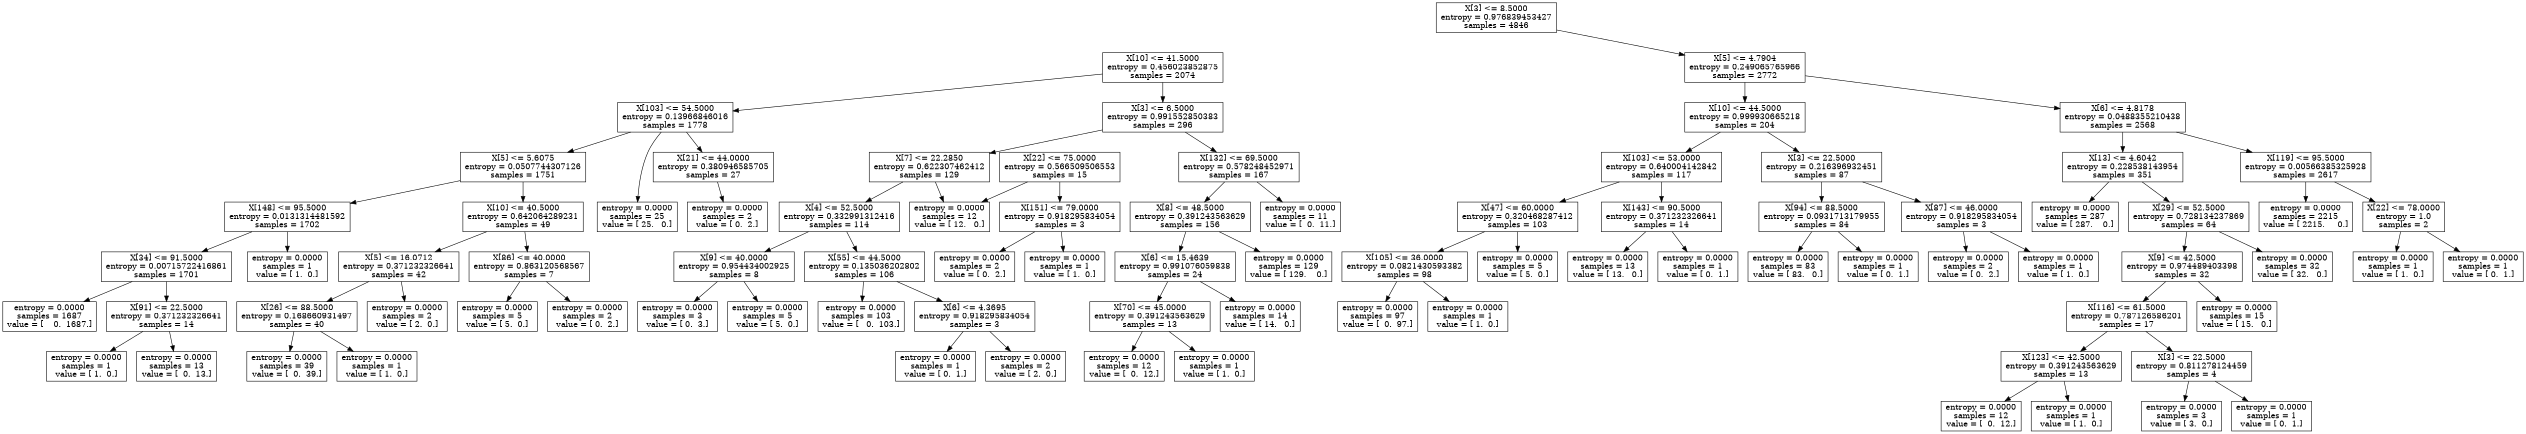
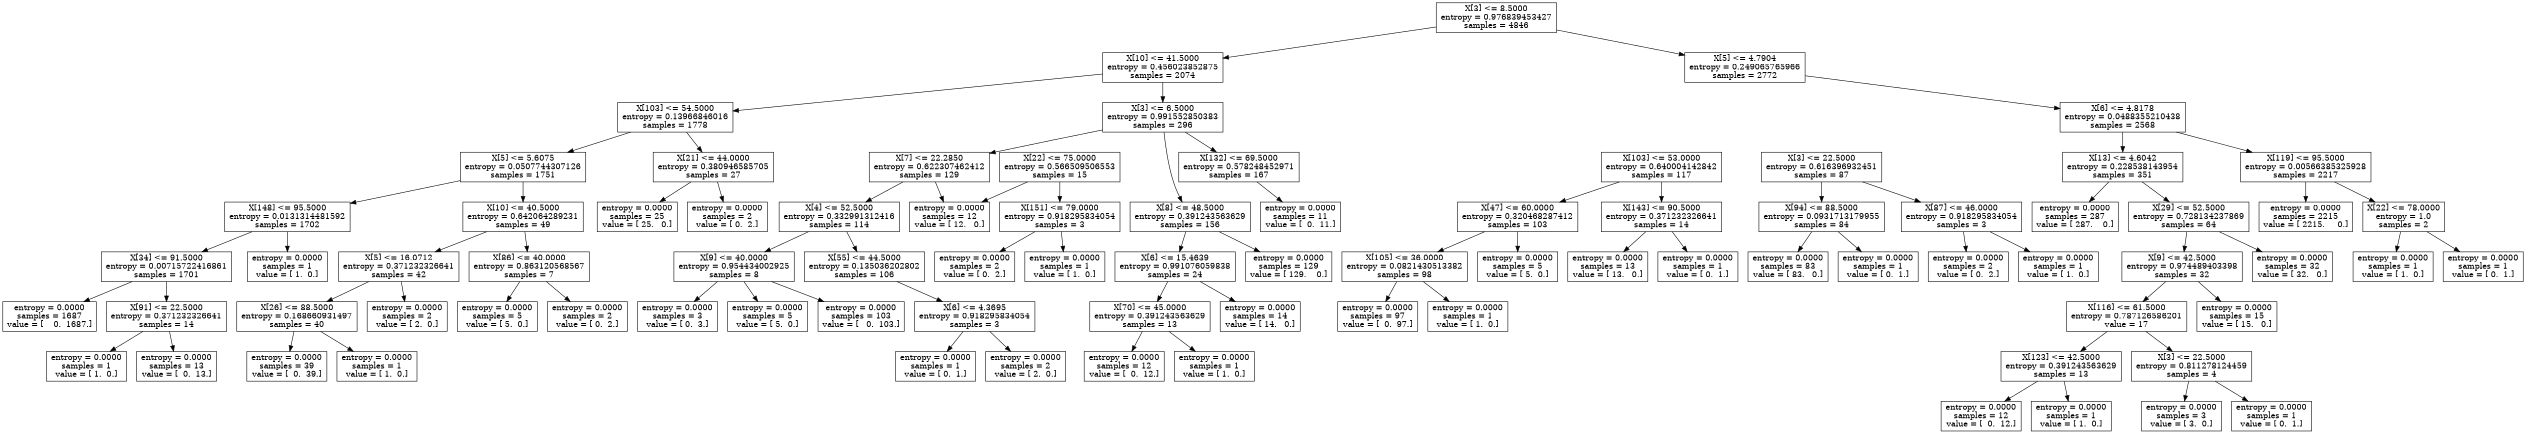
none -> (1332, 42)
(1745, 117) -> none
(644, 162) -> (678, 190)
(1822, 167) -> (1822, 167)
(2306, 167) -> (2306, 167)
(1217, 190) -> (1169, 165)
(1405, 267) -> (1405, 267)
(863, 289) -> (795, 291)
(2127, 317) -> (2127, 317)
